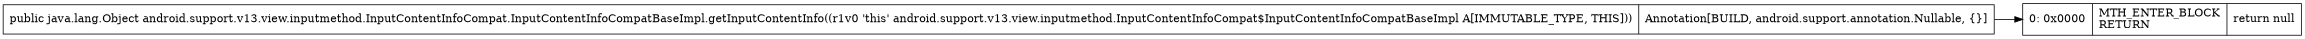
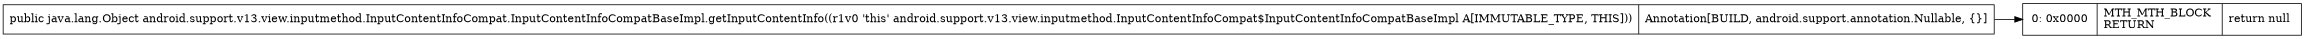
(2160, 13) -> (2157, 13)
